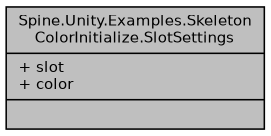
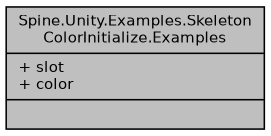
(135, 38) -> (135, 38)
